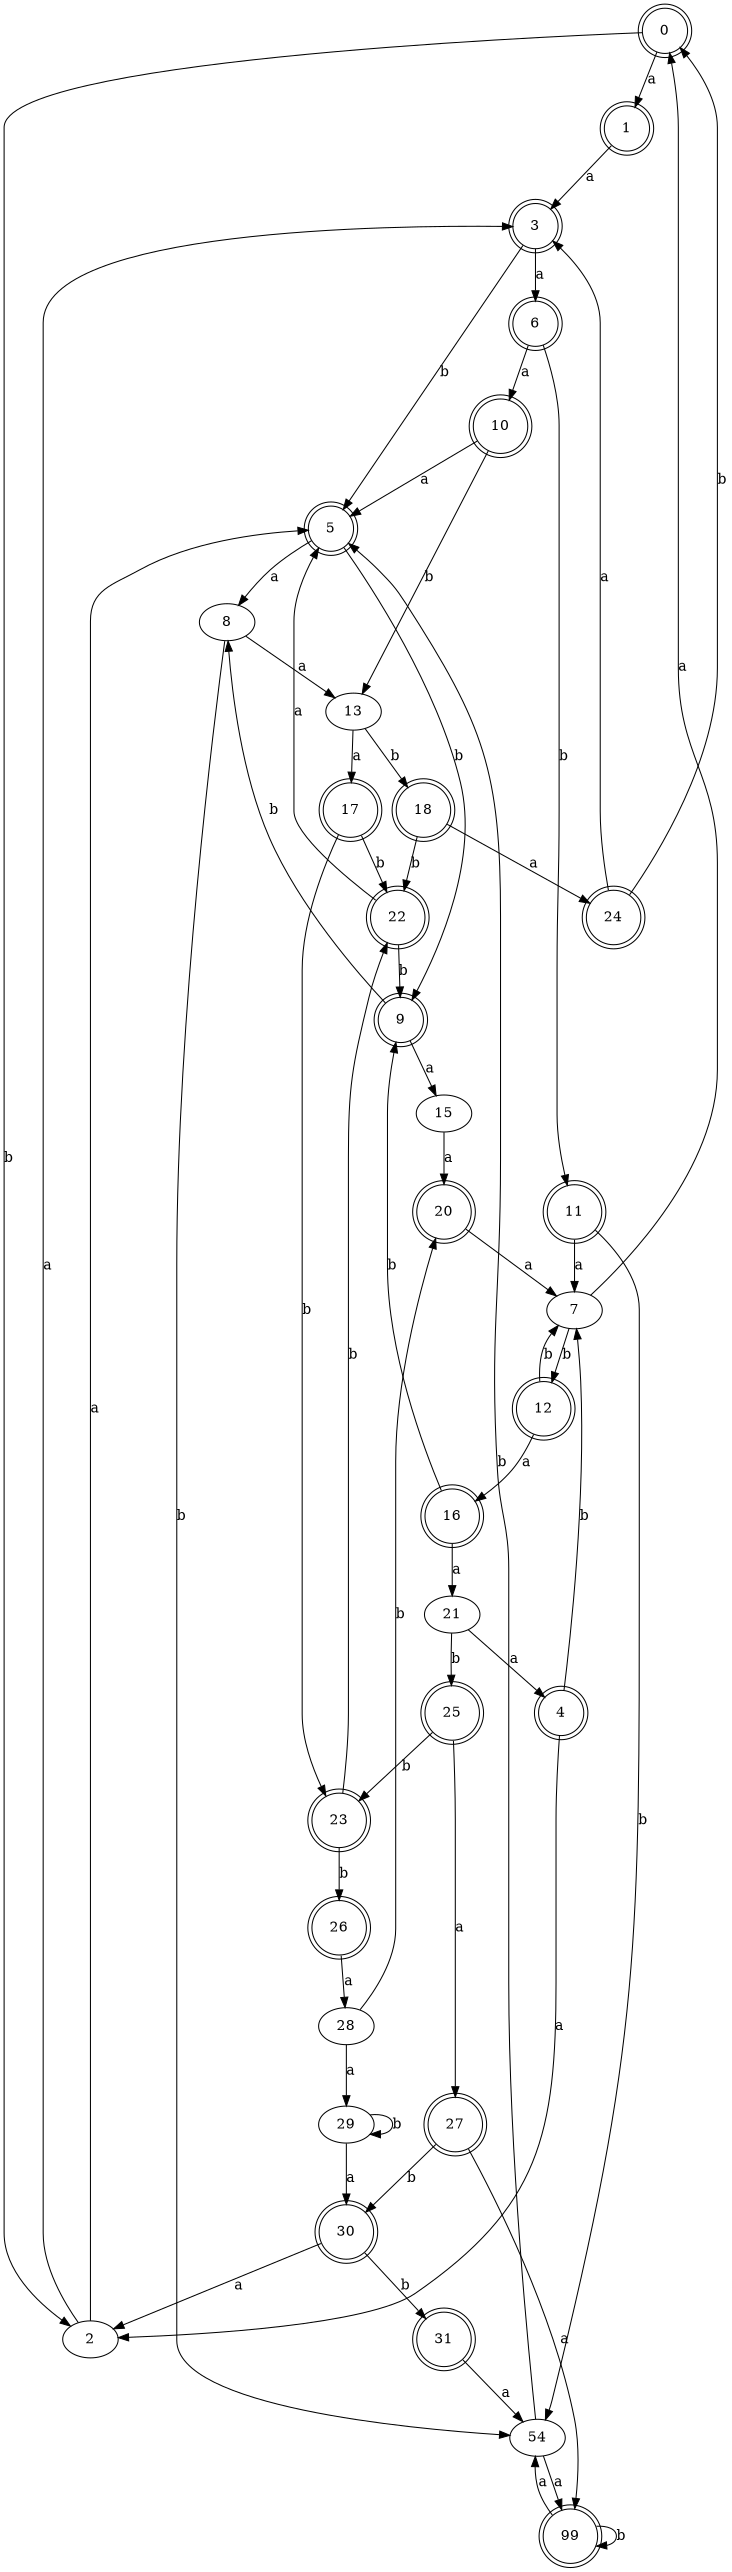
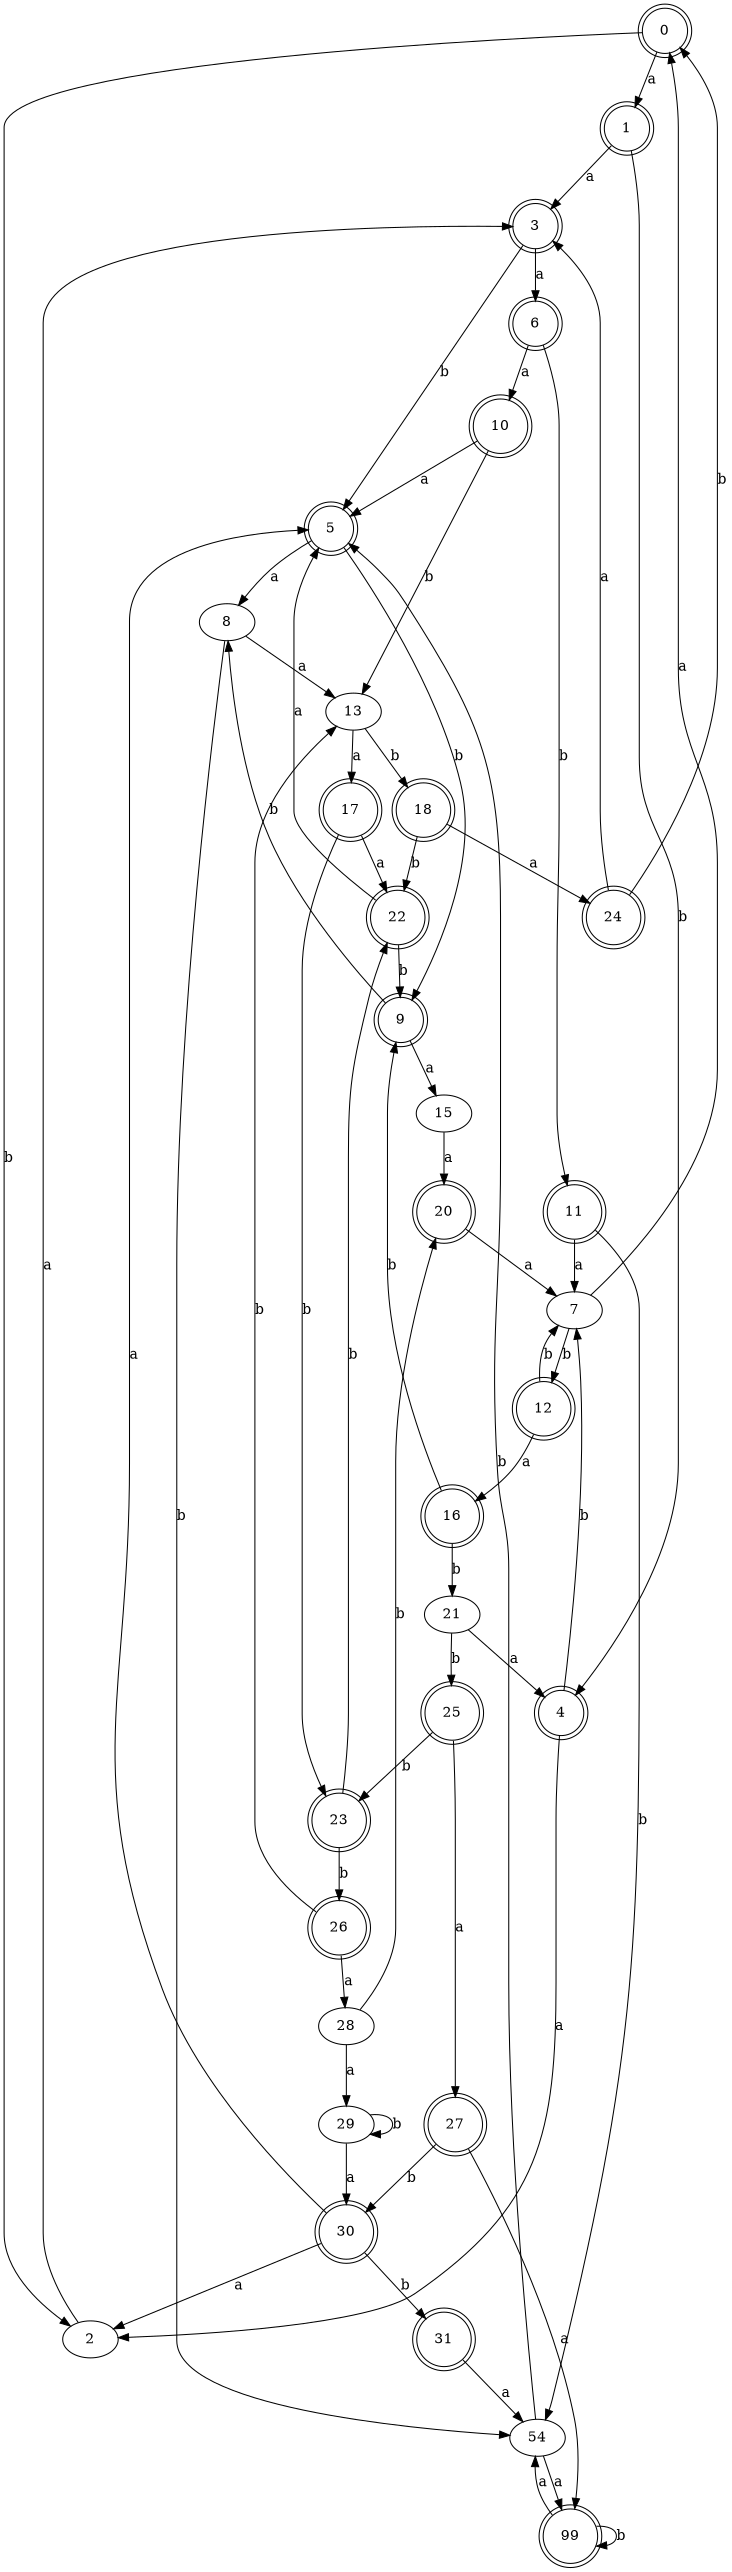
(381, 864) -> (381, 864)
none -> (678, 928)
none -> (255, 1322)
(90, 1351) -> (130, 1344)
(457, 1570) -> (457, 1570)
